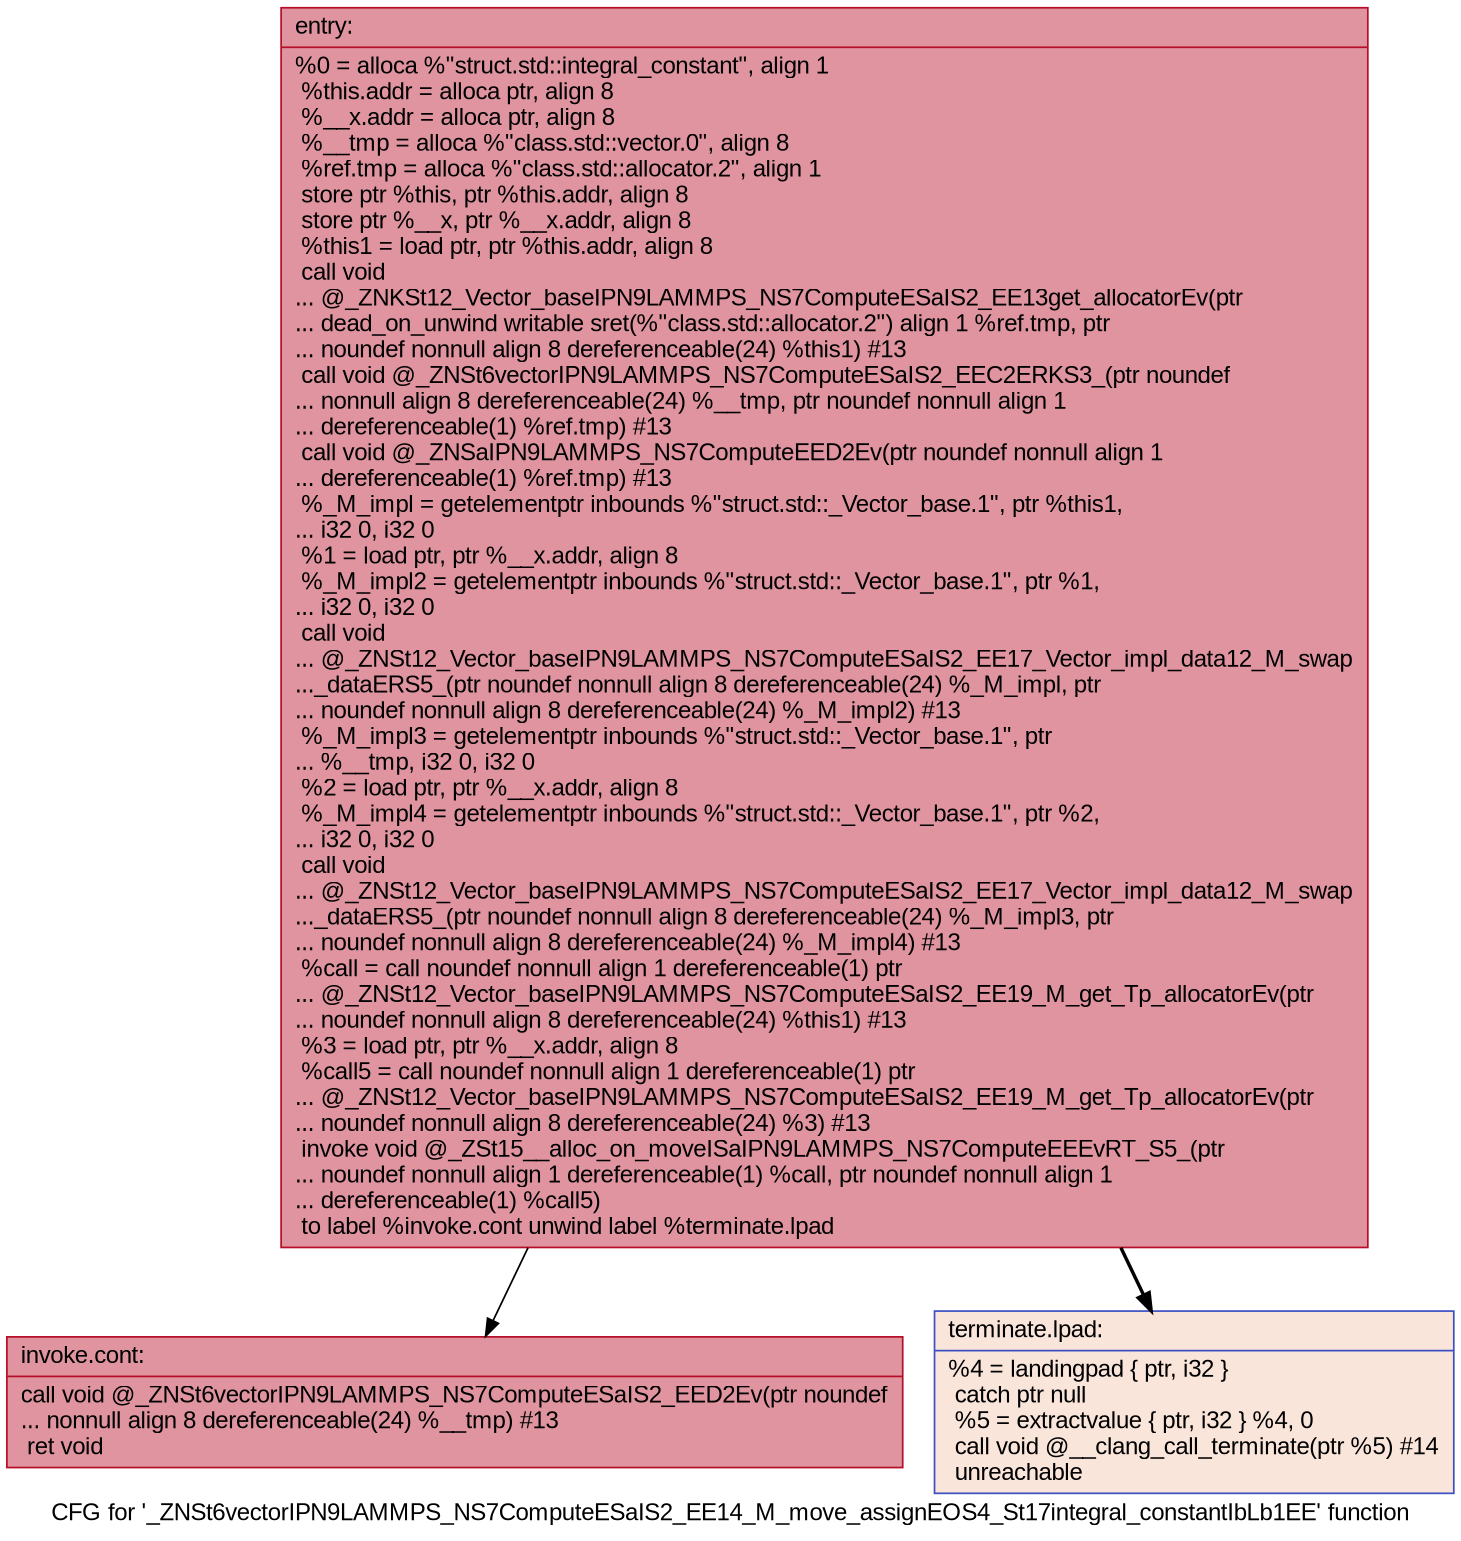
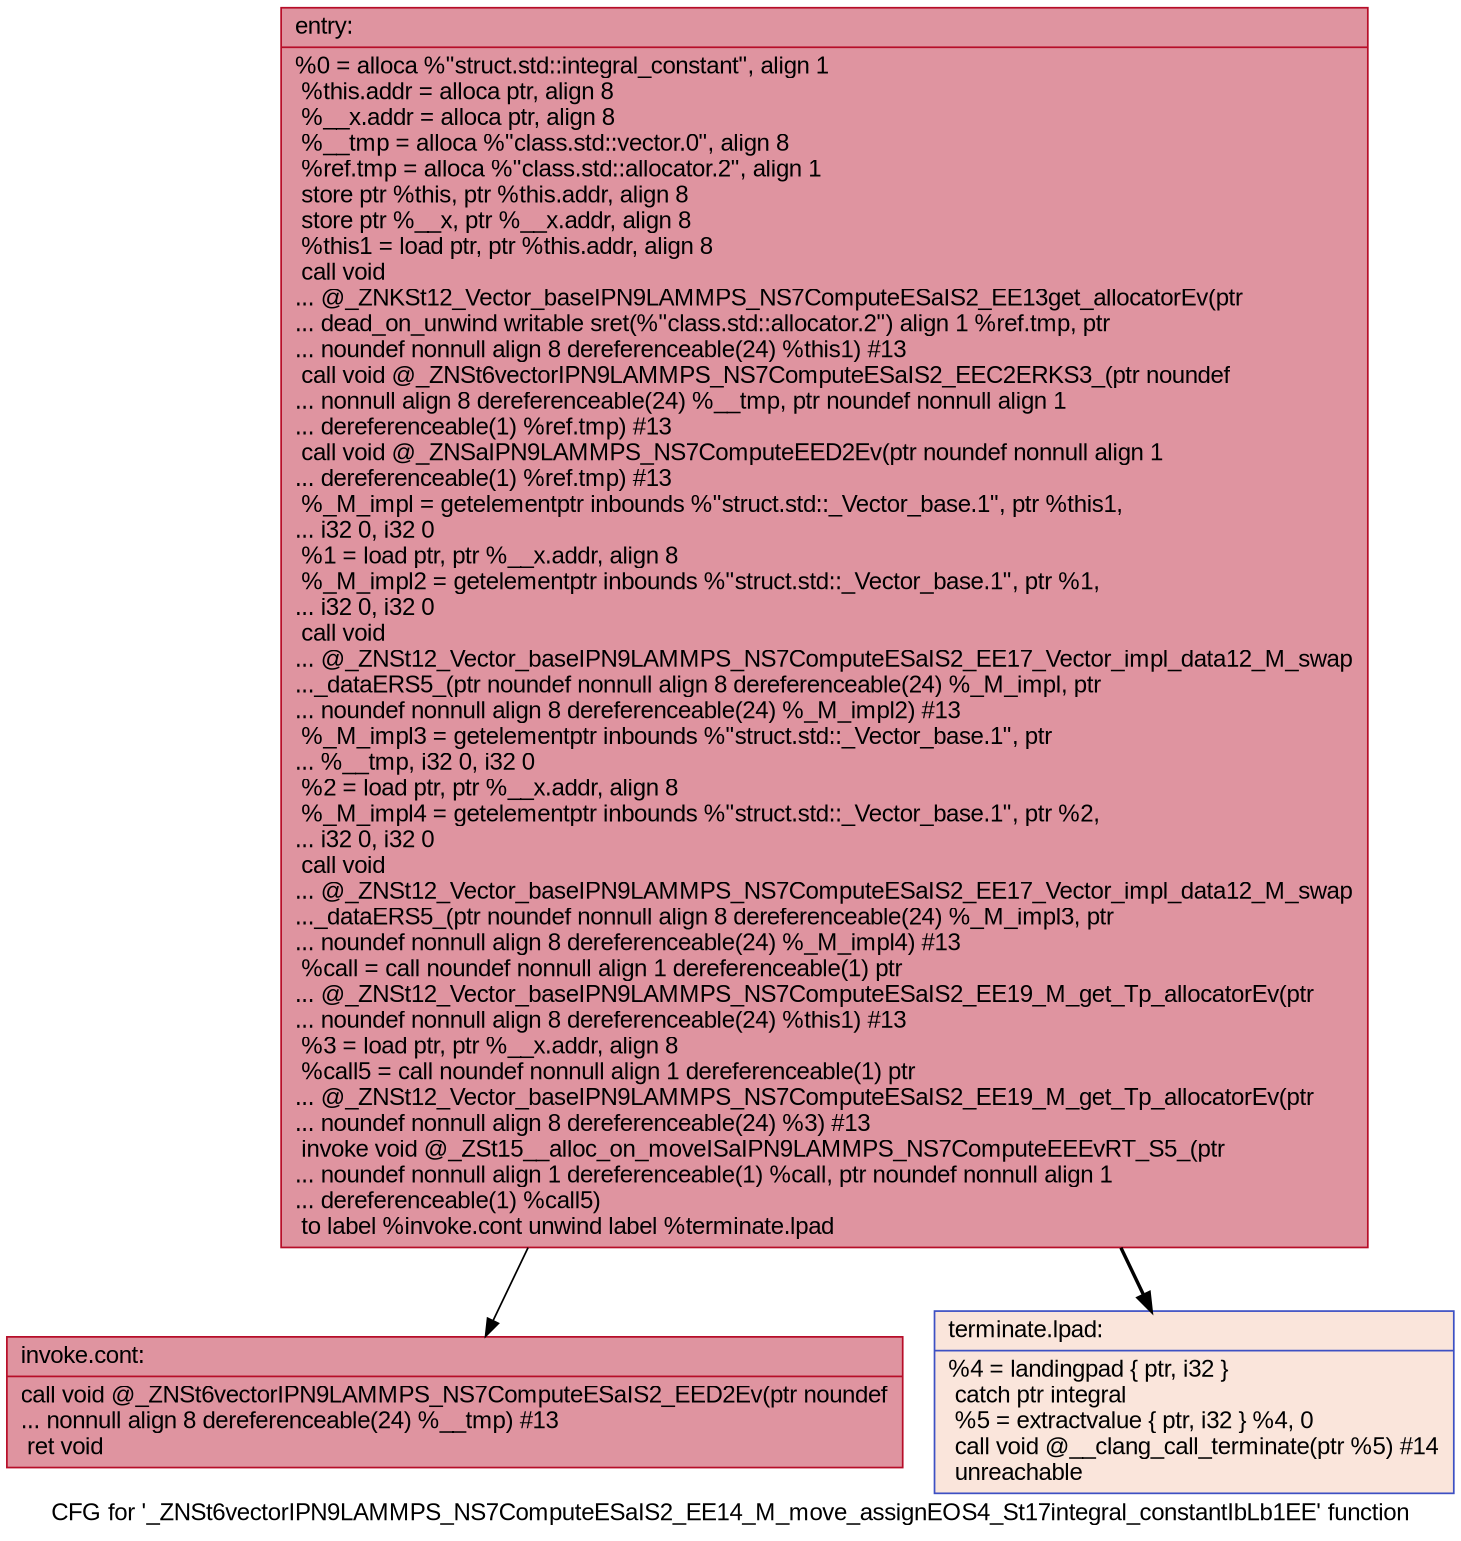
(1018, 1395) -> (1038, 1395)
